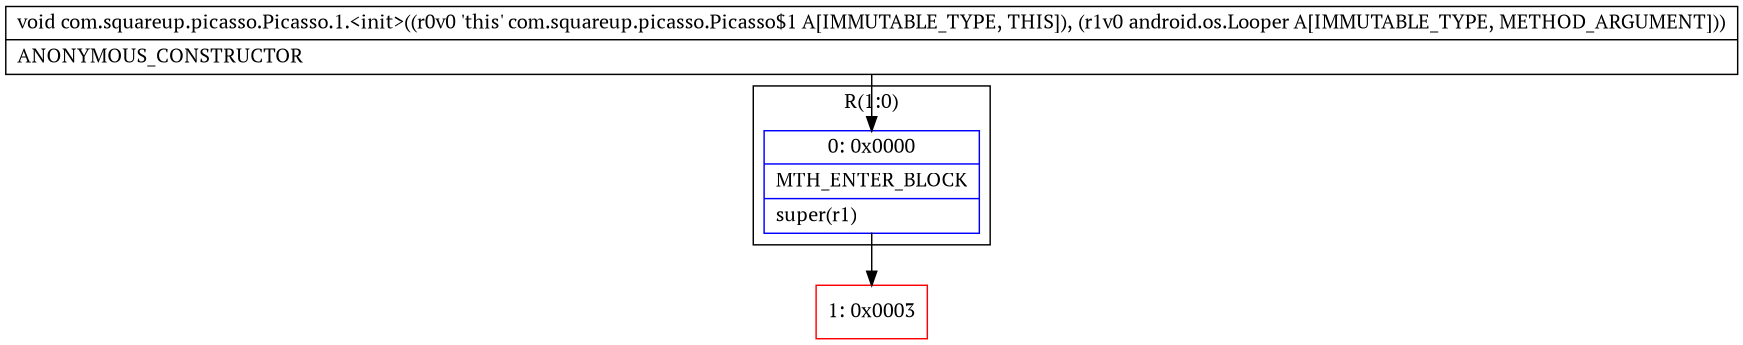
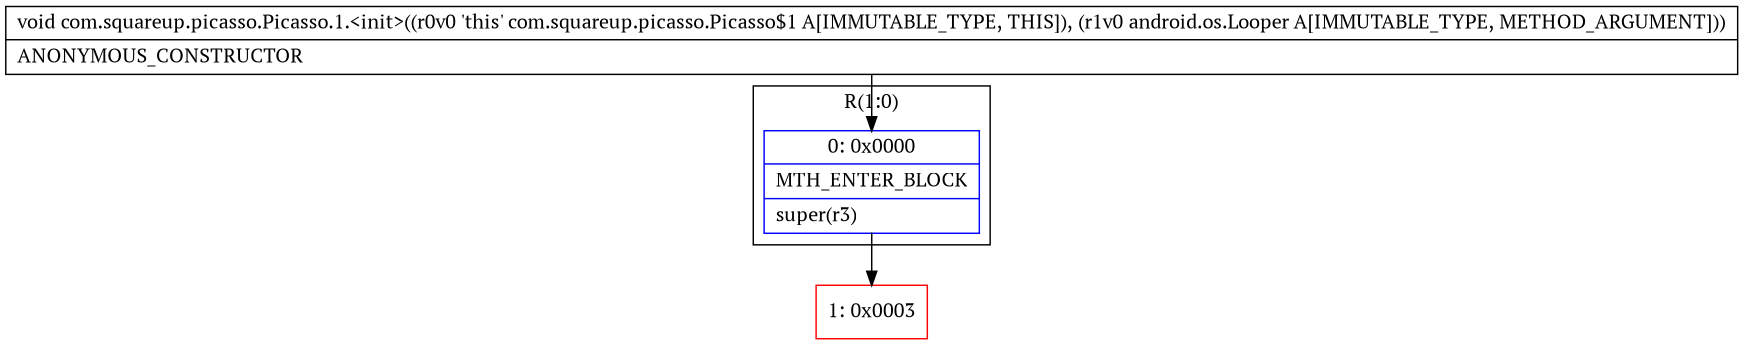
(817, 215) -> (817, 215)
